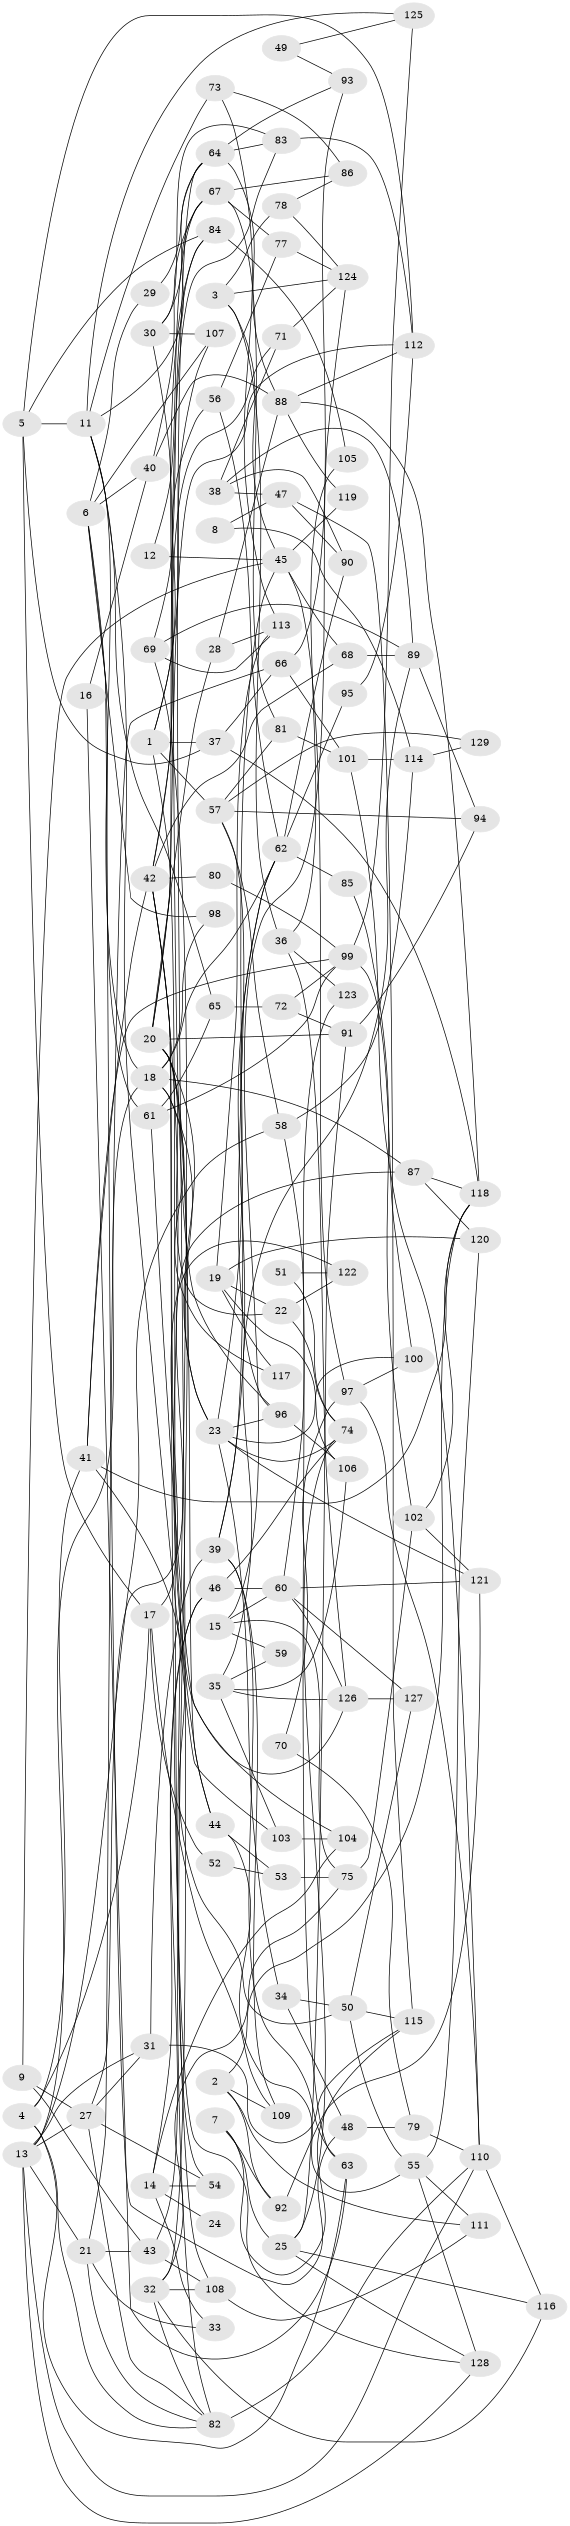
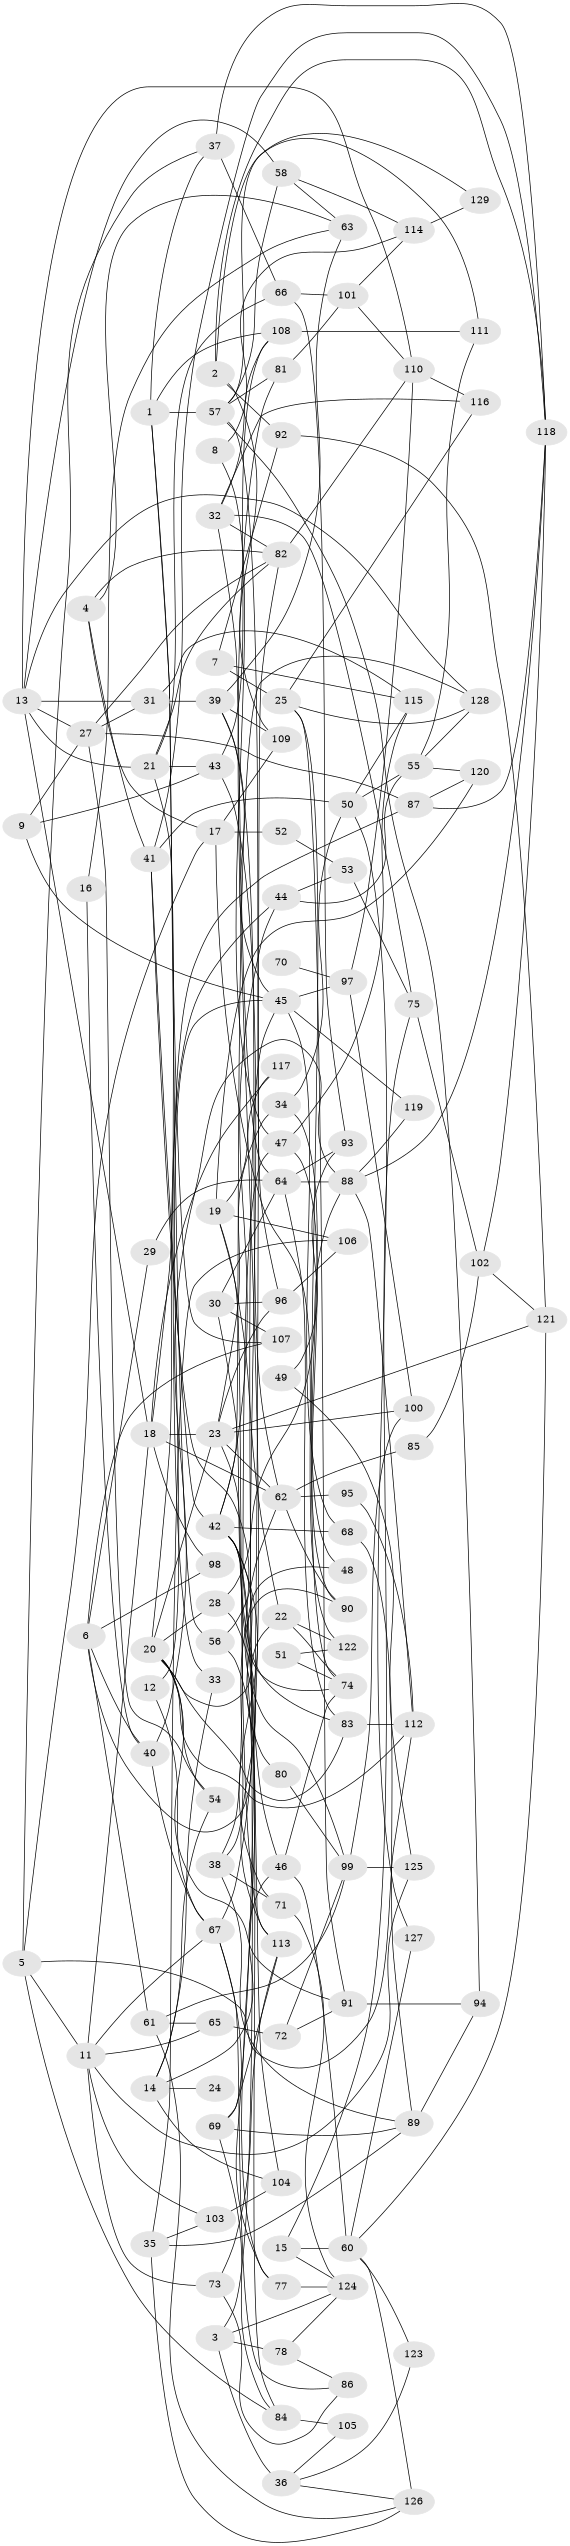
(281, 1654) -> none
(381, 1699) -> none
(414, 2128) -> none
